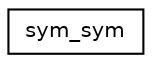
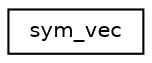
(76, 32) -> (76, 32)
